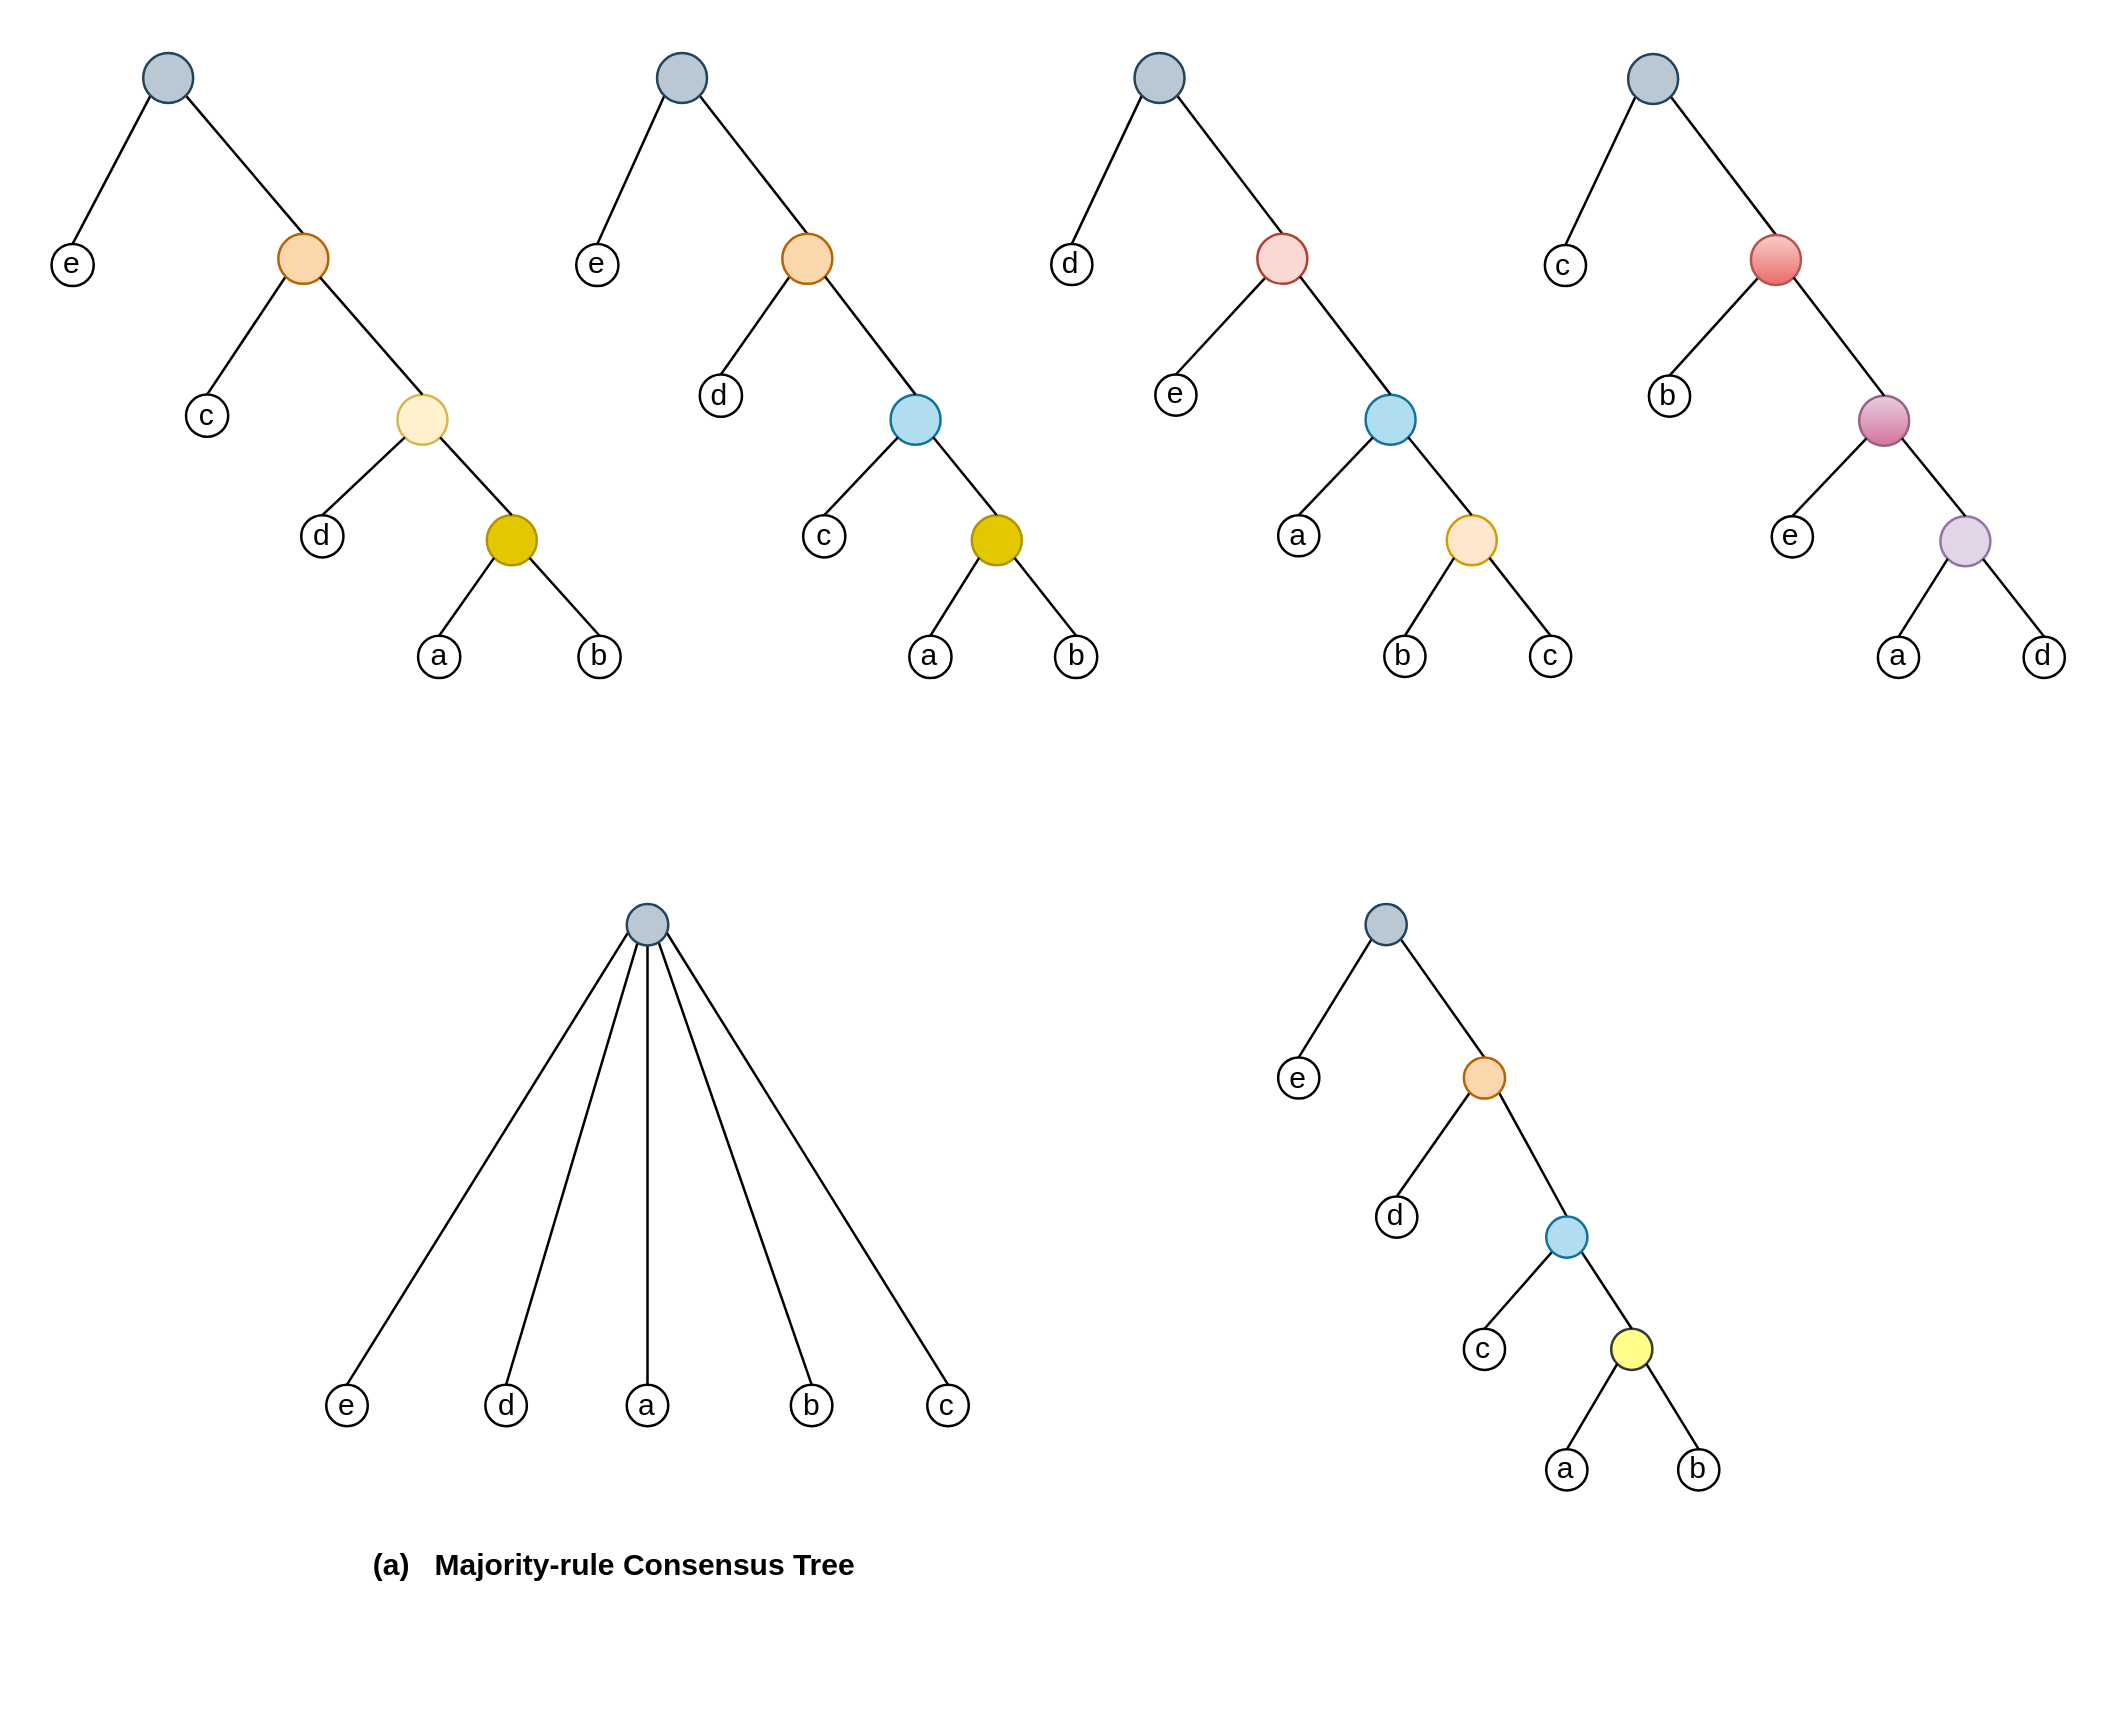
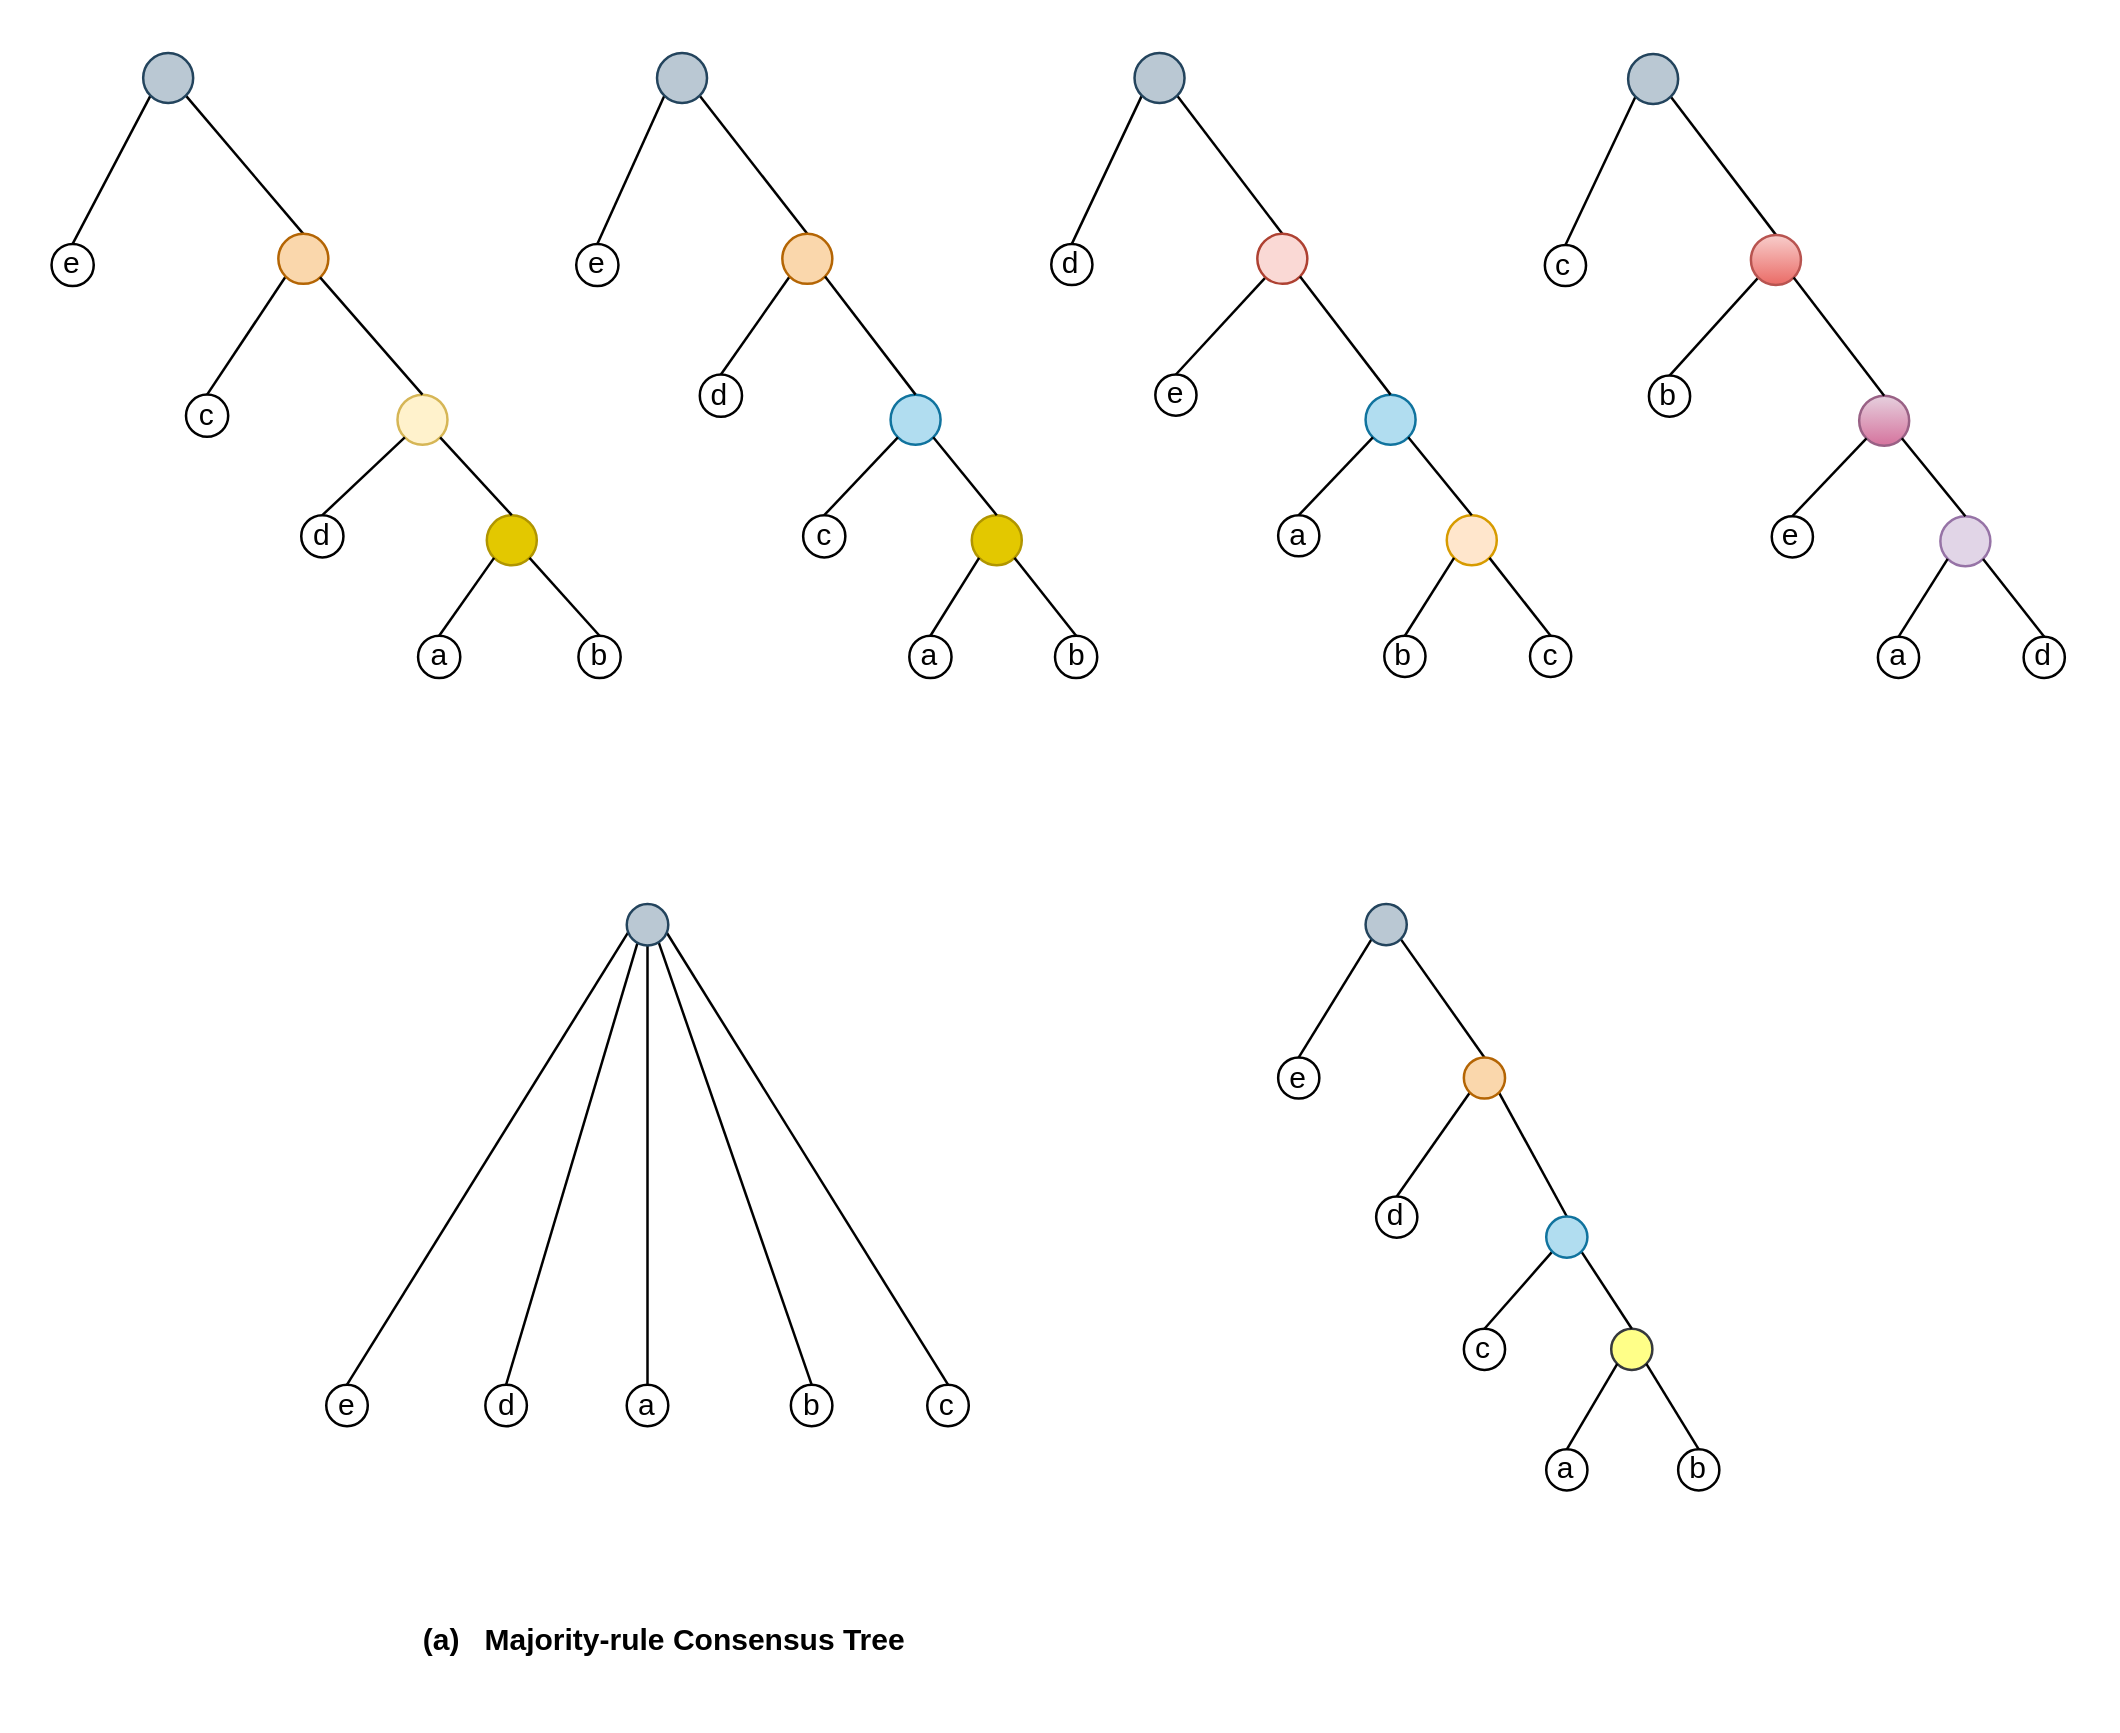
(613, 1565) -> (663, 1640)
